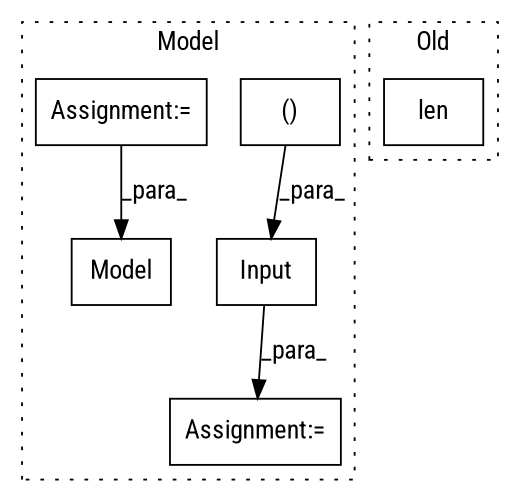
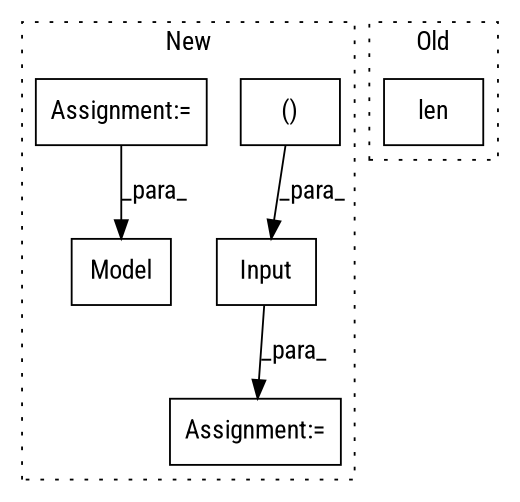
(188, 43) -> (188, 43)
